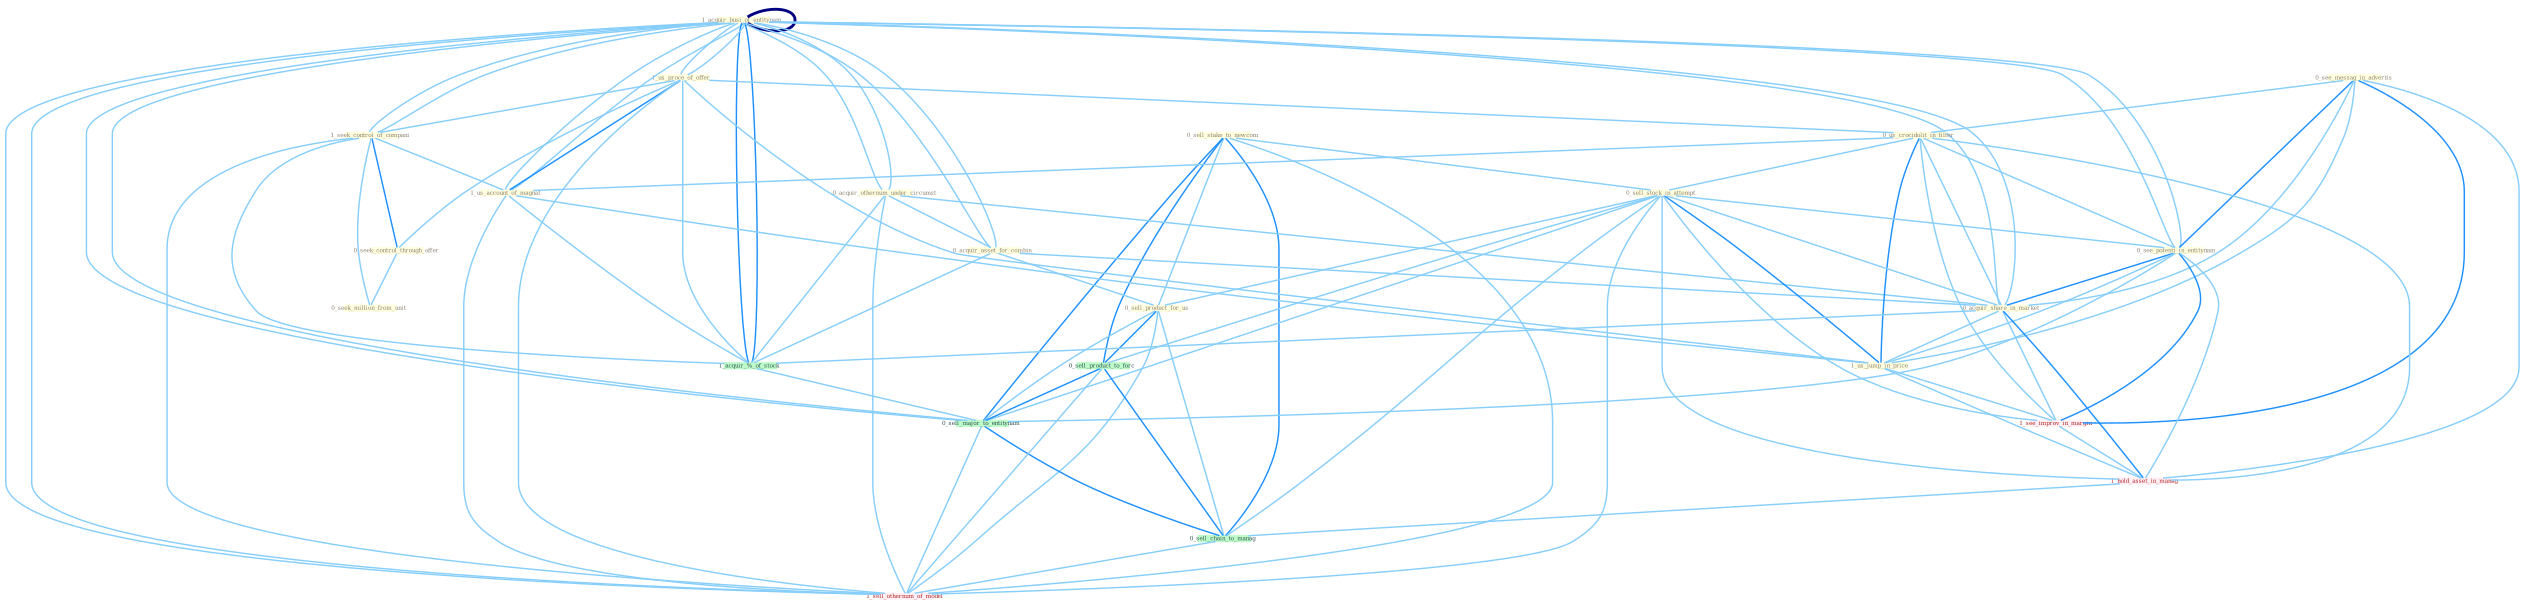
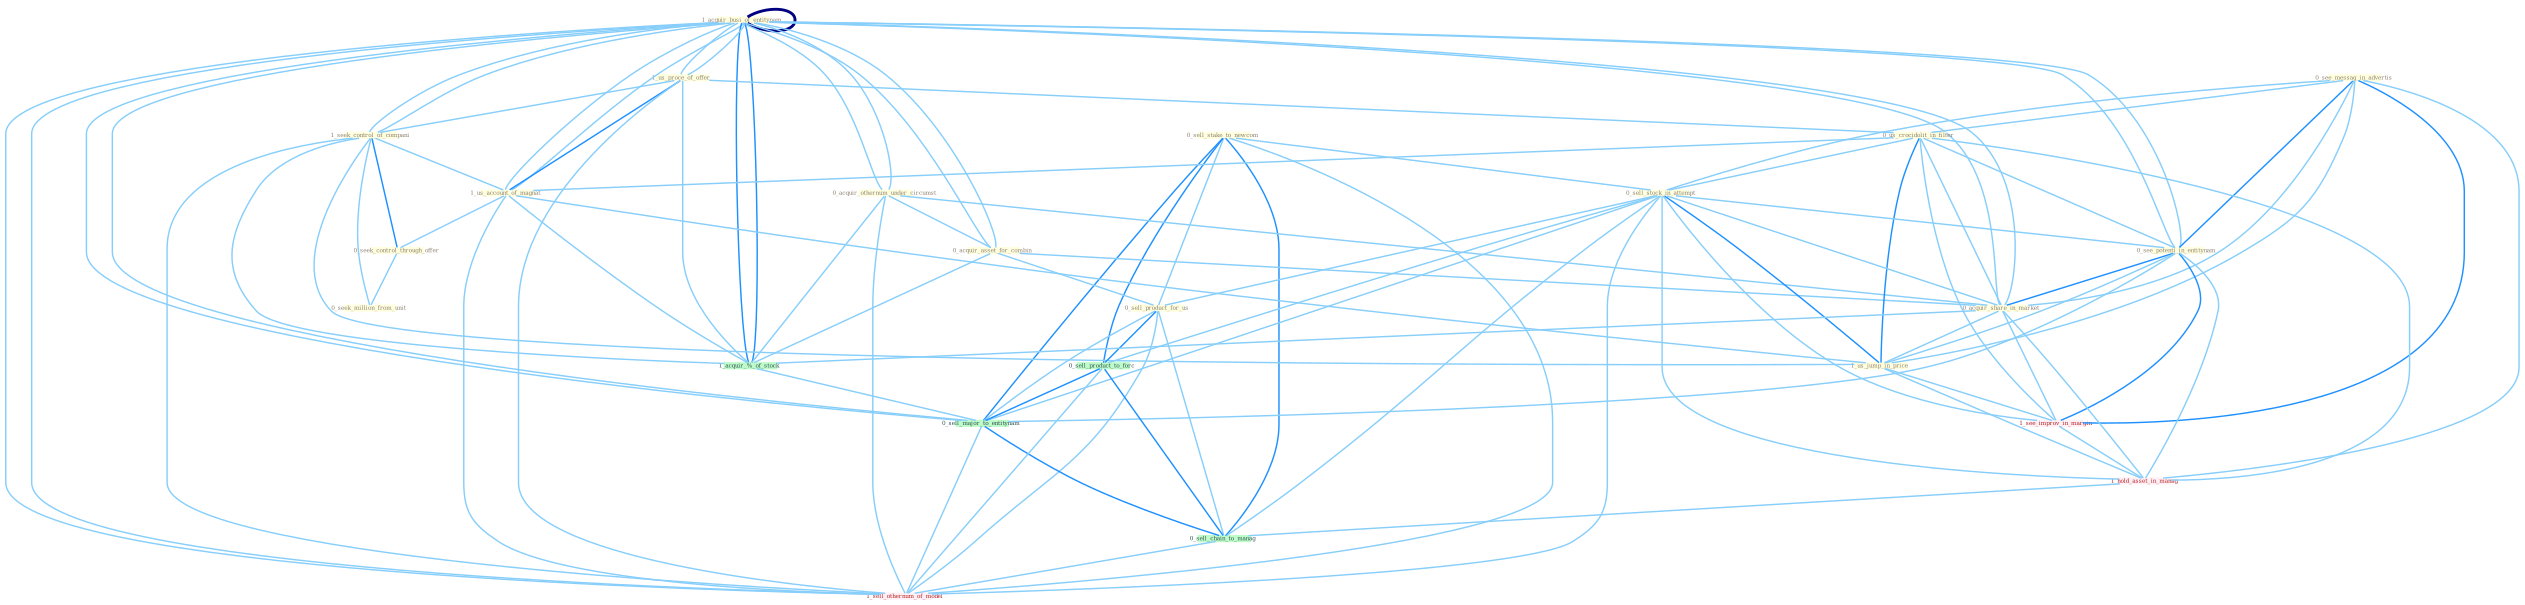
none -> (1995, 114)
(517, 160) -> (452, 222)
(943, 249) -> (1211, 362)
(2075, 393) -> (2075, 393)
